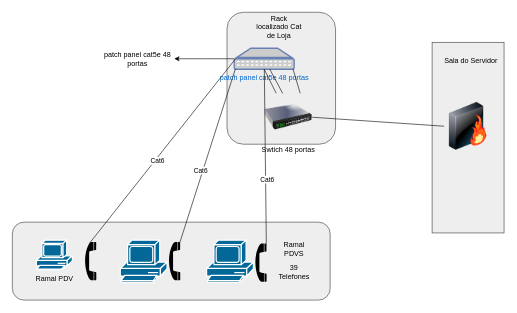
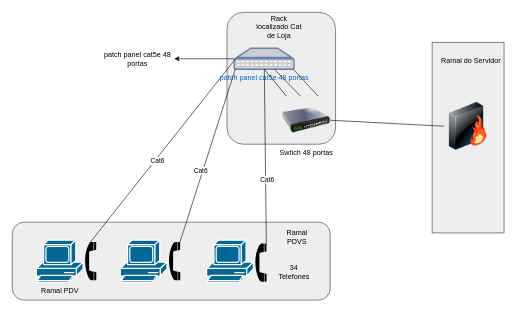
(471, 61) -> (471, 61)
(288, 117) -> (306, 120)
(294, 249) -> (297, 237)
(54, 255) -> (60, 261)
(294, 272) -> (294, 272)
